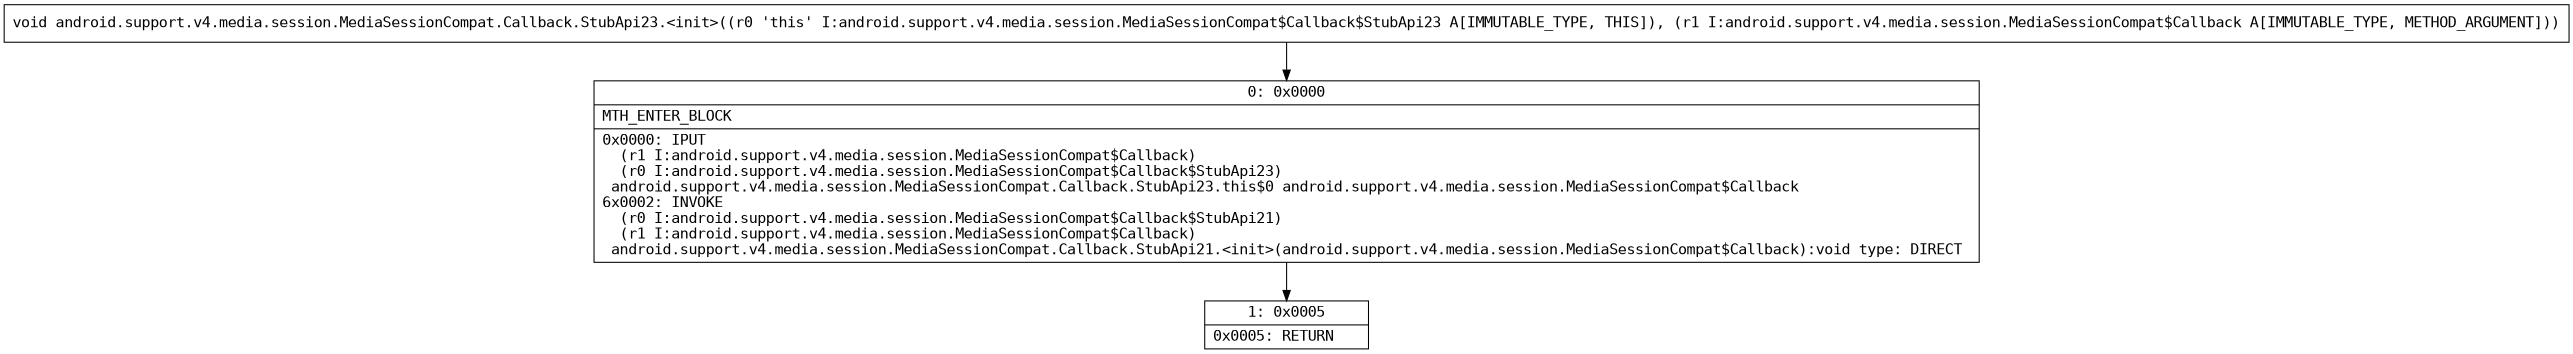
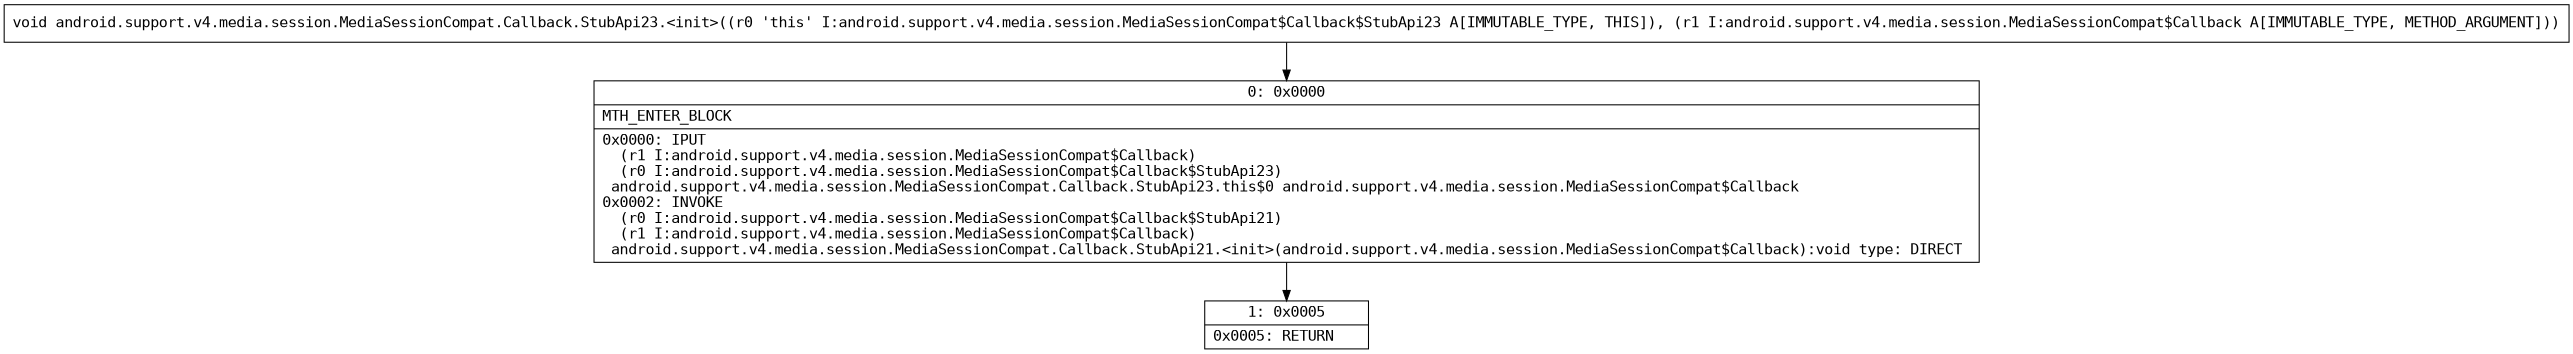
(672, 203) -> (672, 203)
